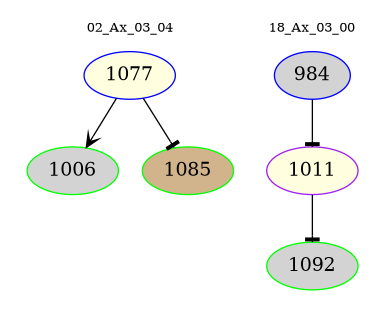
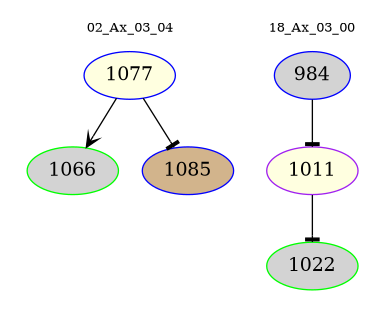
(73, 171) -> (73, 171)
(188, 171) -> (188, 171)
(312, 266) -> (312, 266)
